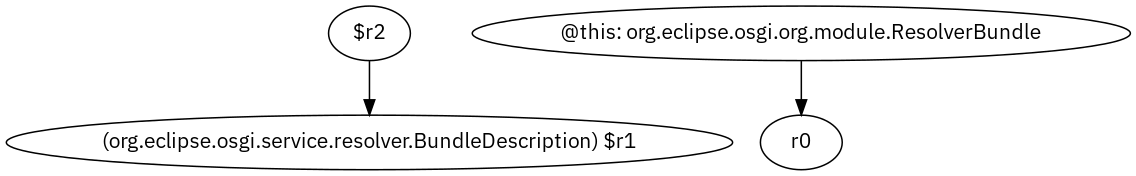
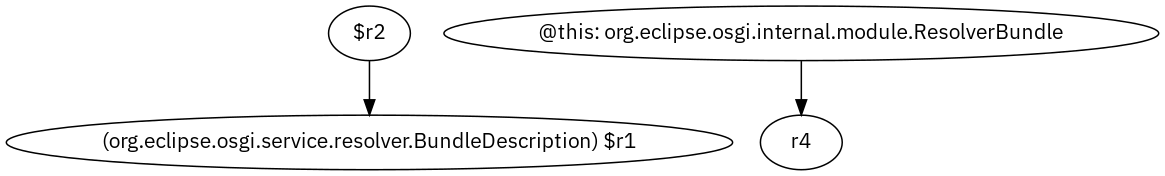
(801, 33) -> (801, 33)
(801, 142) -> (801, 142)
